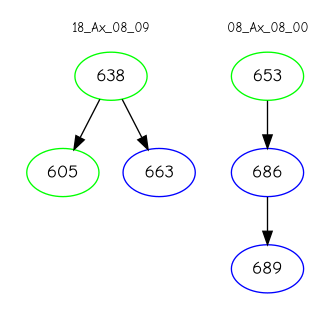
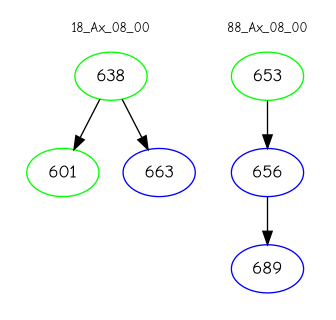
(111, 29) -> (111, 29)
(268, 29) -> (268, 29)
(63, 173) -> (63, 173)
(268, 173) -> (268, 173)
